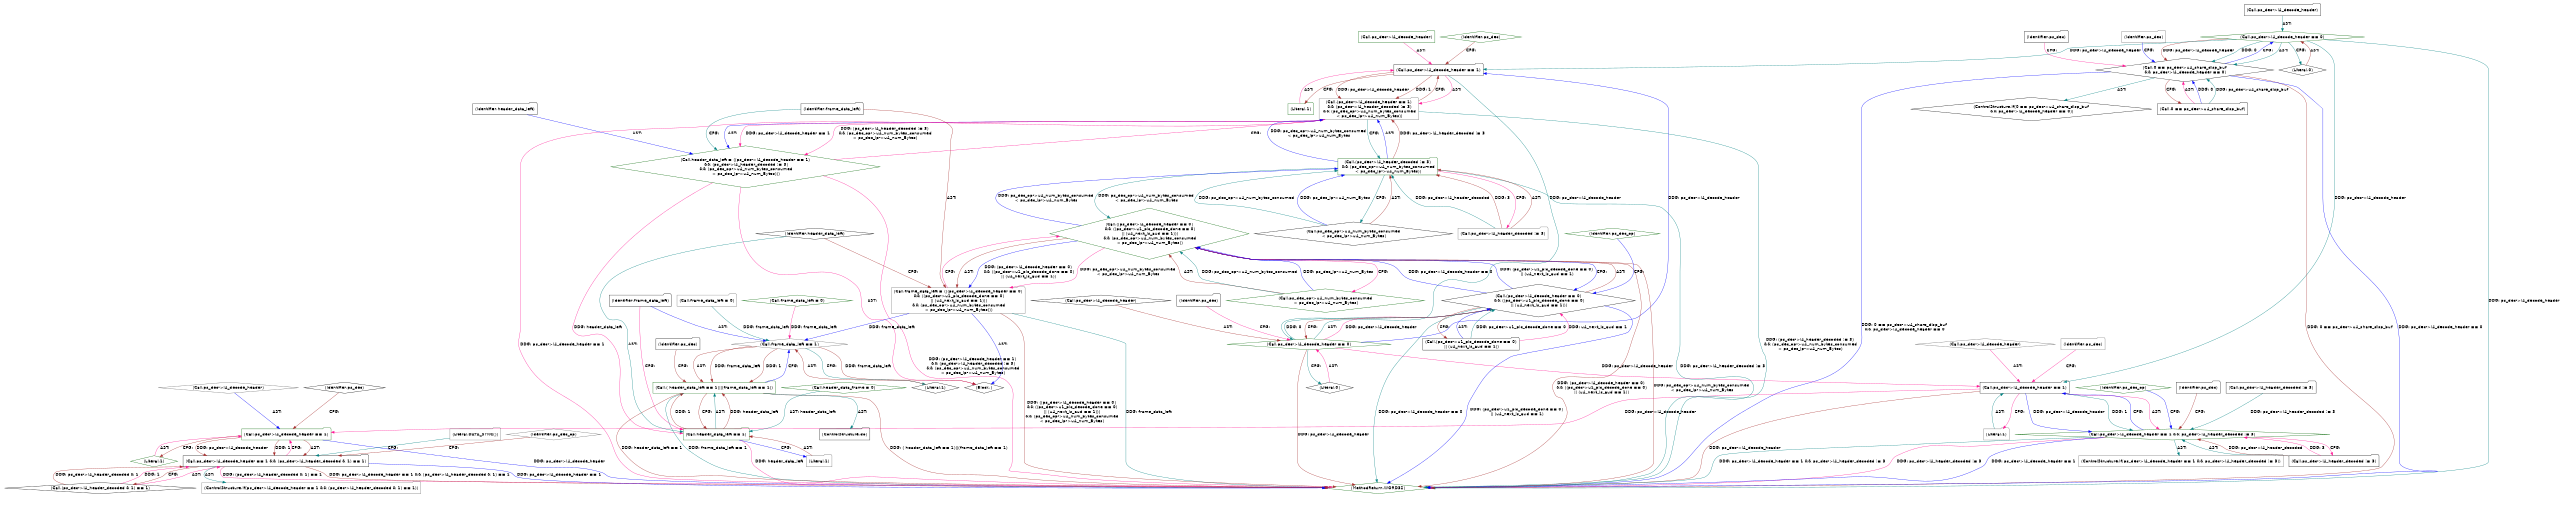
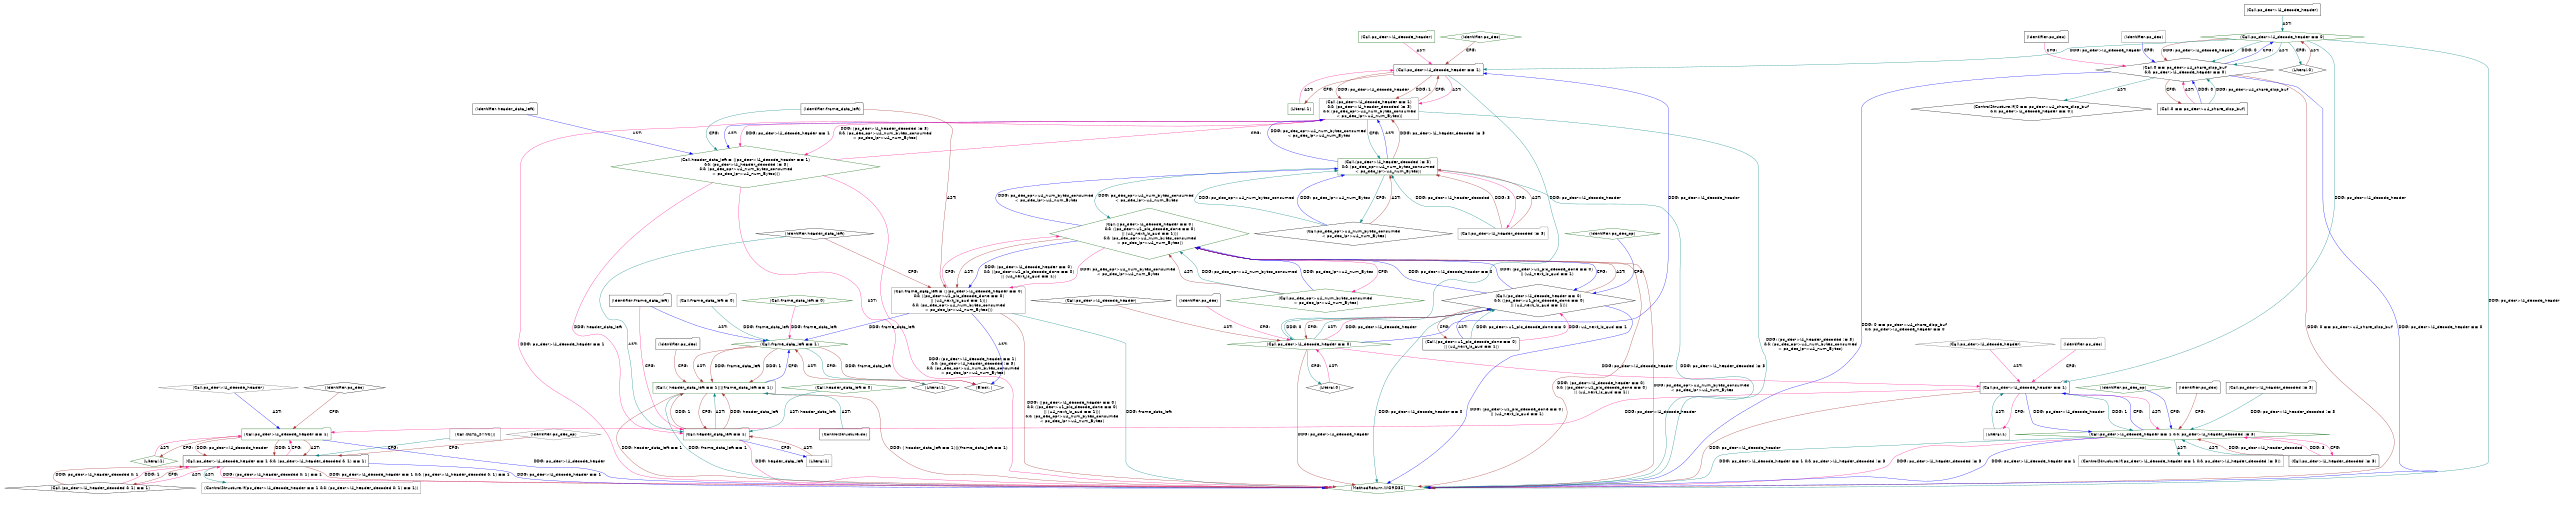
(790, 344) -> (790, 344)
(844, 388) -> (844, 388)
(852, 400) -> (832, 398)
(475, 434) -> (475, 434)
